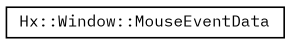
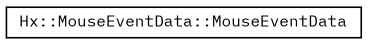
(145, 22) -> (184, 22)
